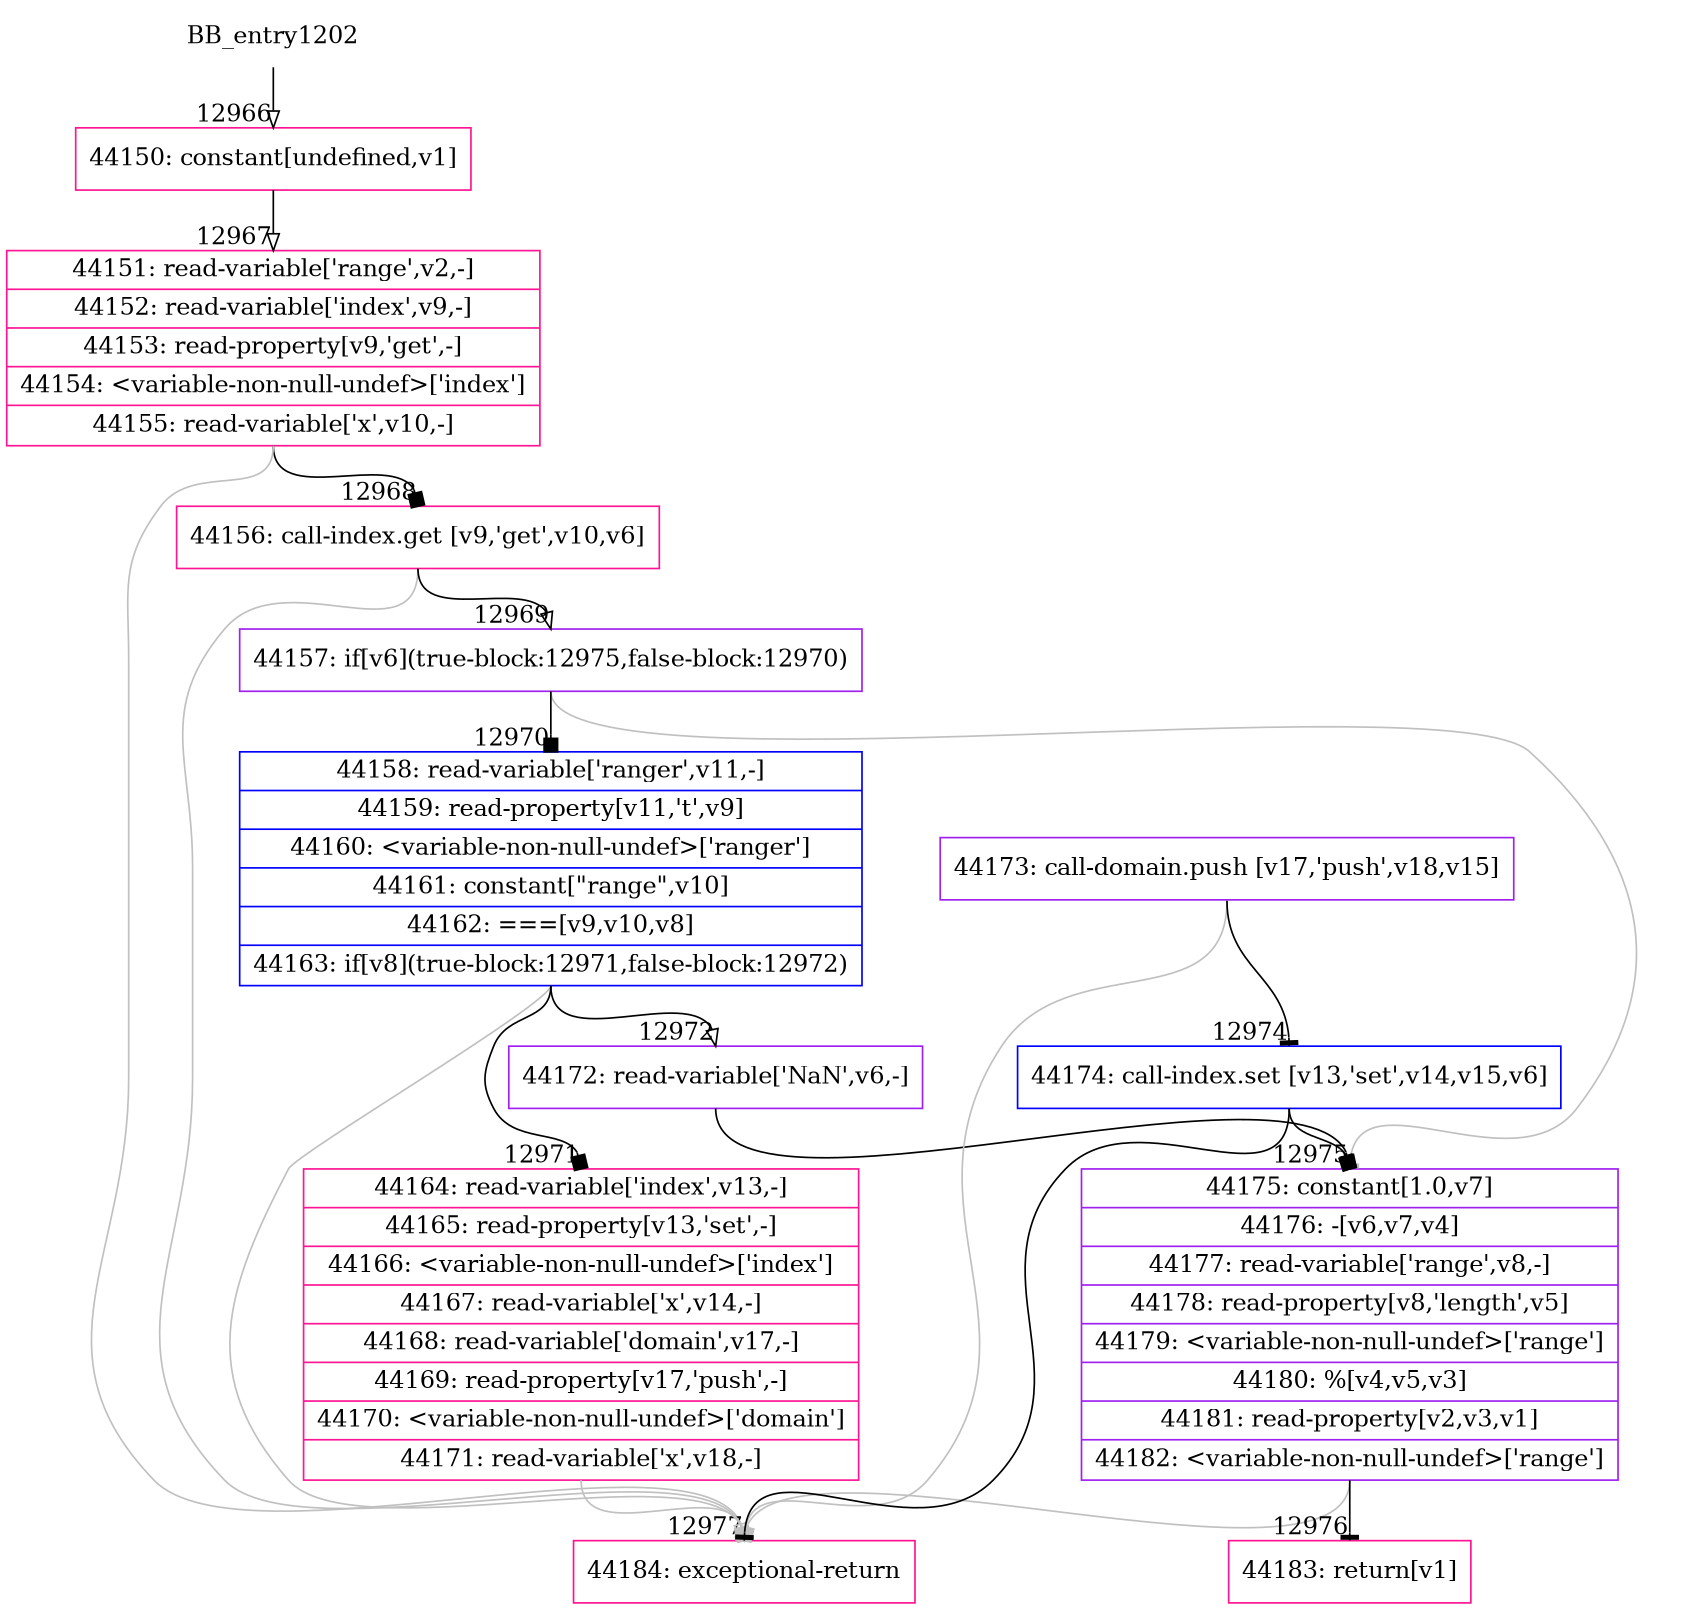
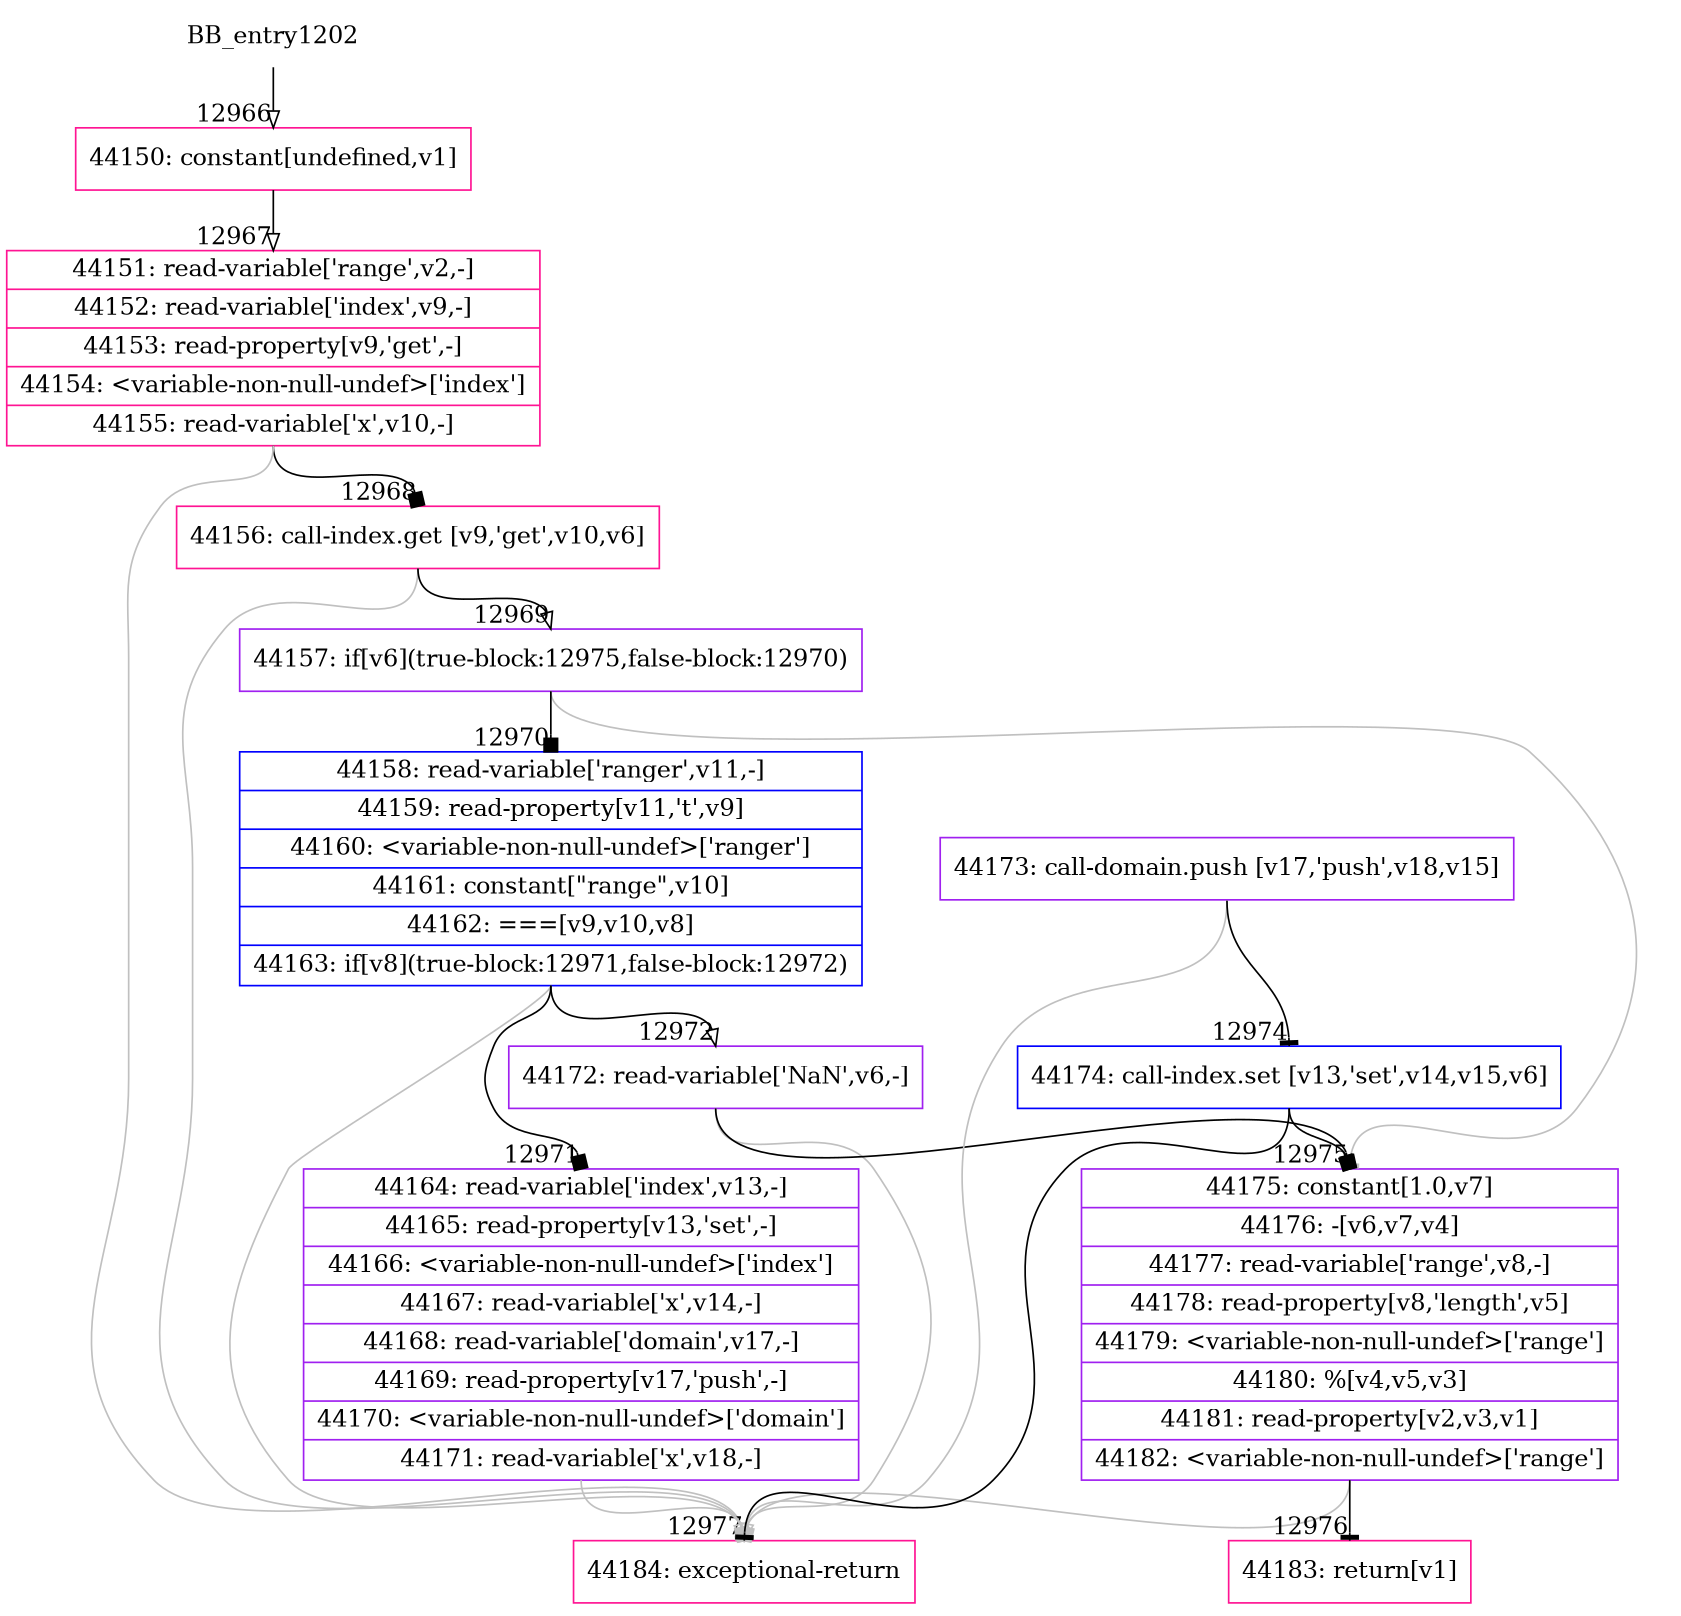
none -> (929, 1301)
(581, 1325) -> (581, 1325)
